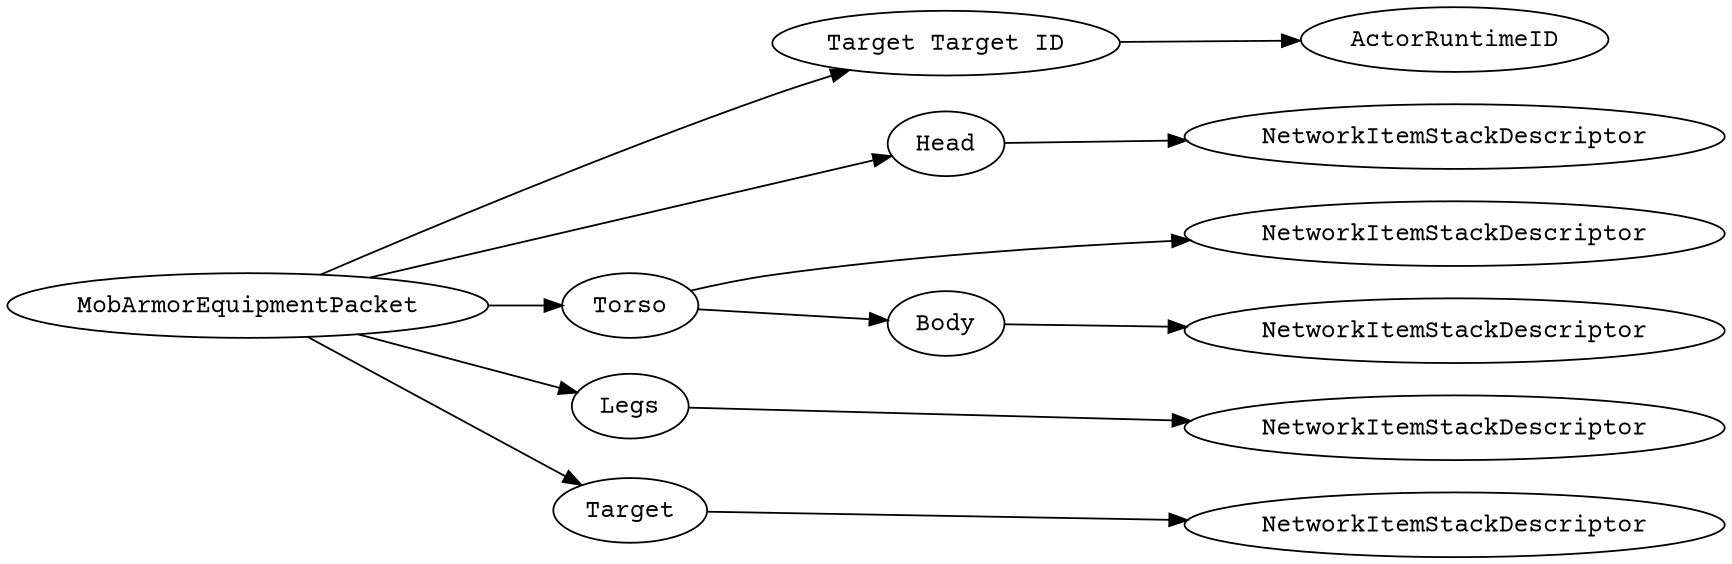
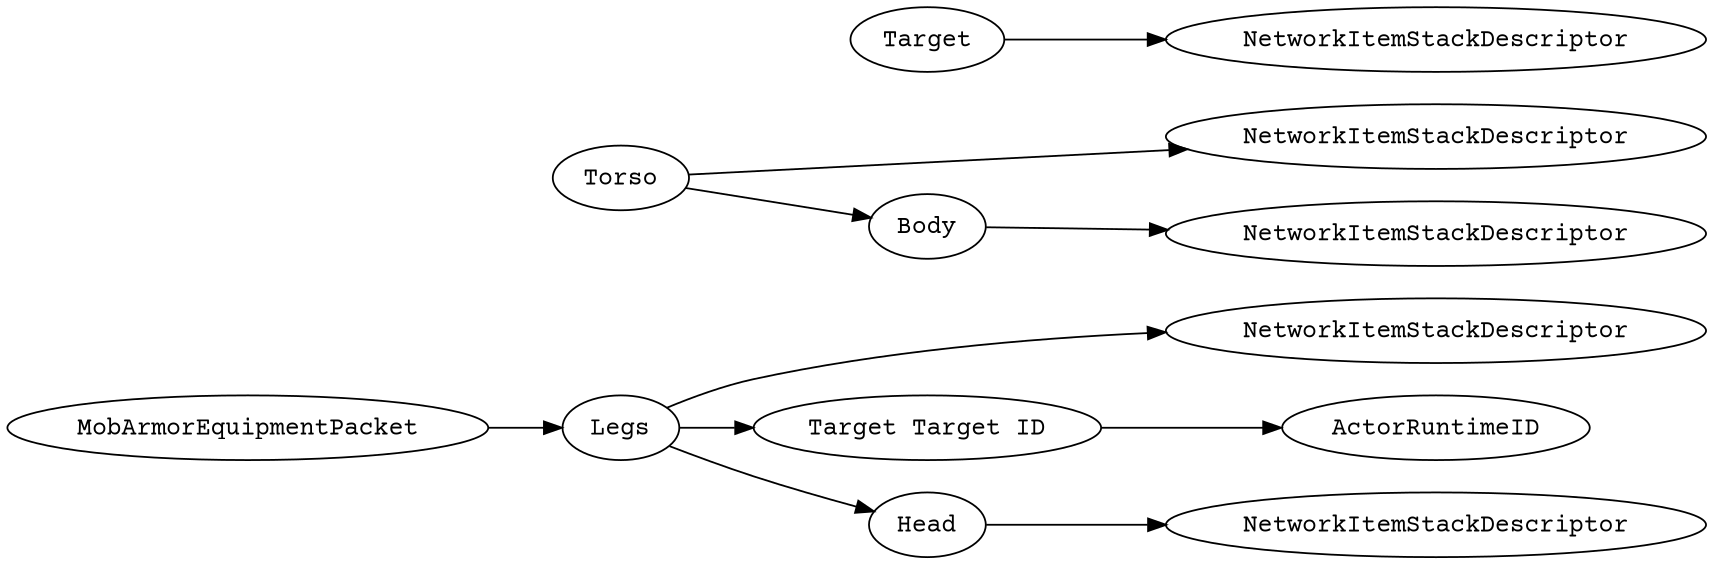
(574, 170) -> (707, 428)
(622, 219) -> (762, 479)
(516, 306) -> none
(437, 407) -> none
